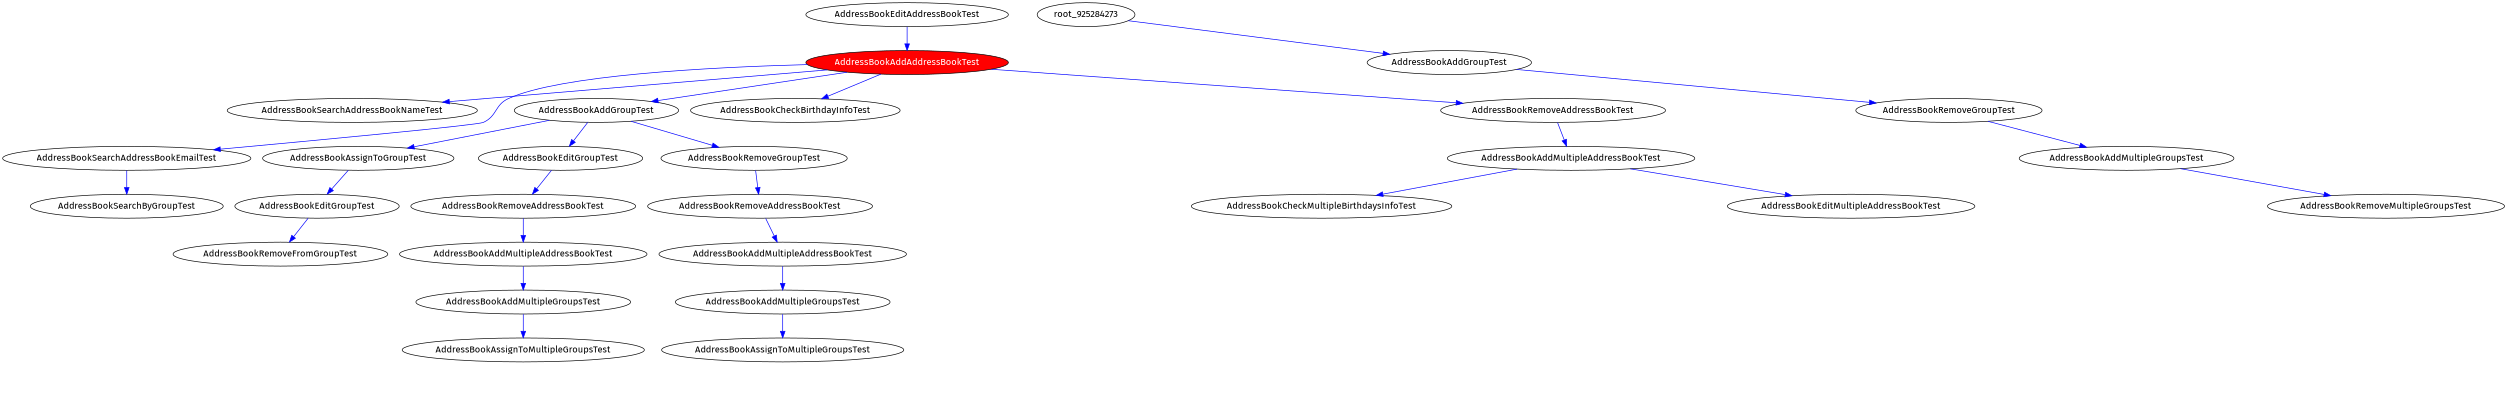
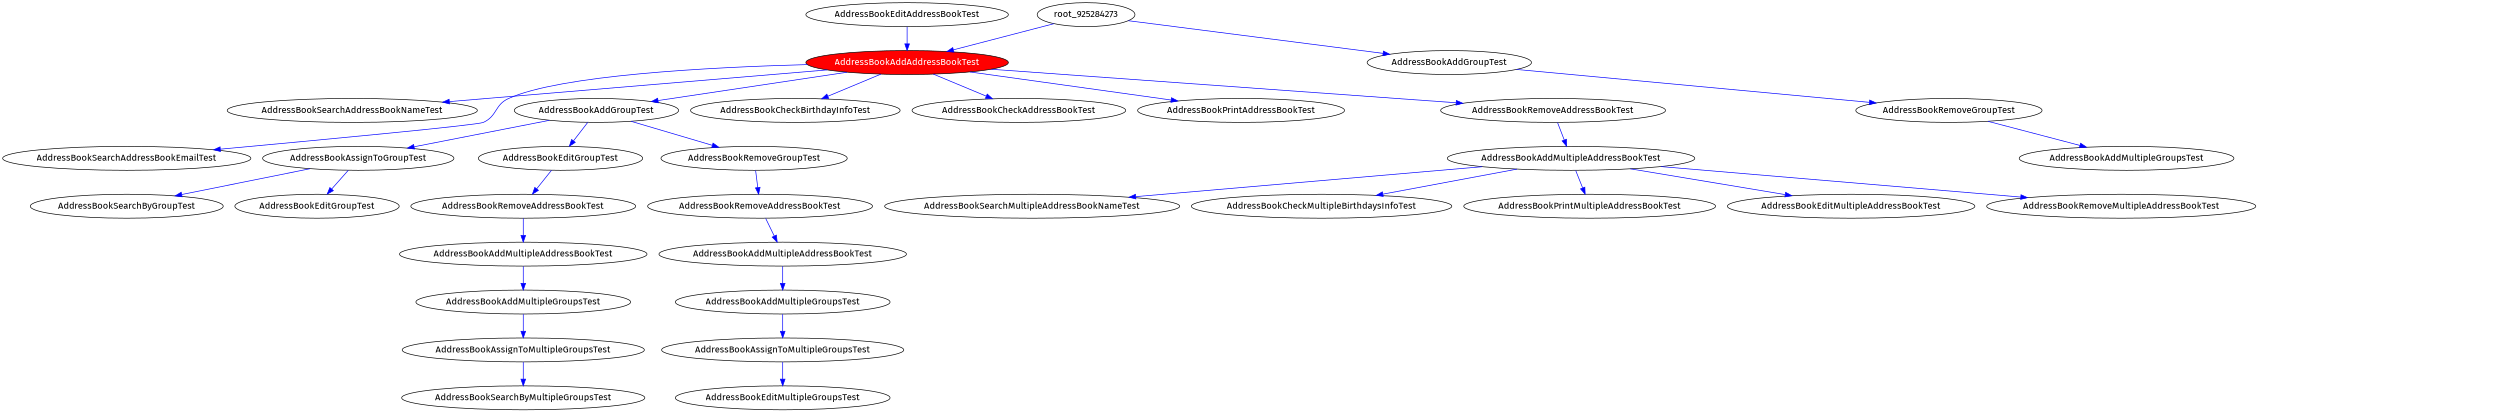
none -> (1004, 37)
none -> (1019, 110)
none -> (1241, 110)
(127, 179) -> (246, 182)
none -> (1032, 206)
none -> (1590, 206)
none -> (2121, 206)
(2386, 206) -> none
(280, 254) -> none
none -> (523, 398)
none -> (783, 398)
